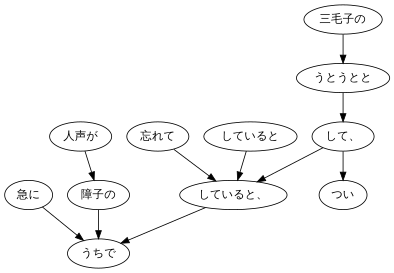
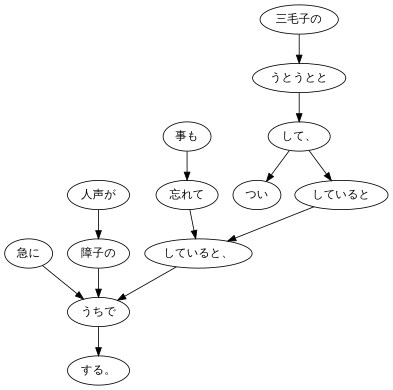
none -> (187, 136)
(294, 163) -> (318, 162)
none -> (99, 370)
